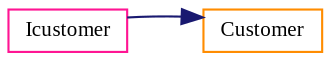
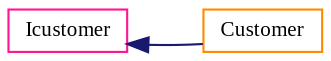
(154, 17) -> (176, 45)
